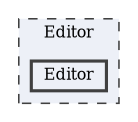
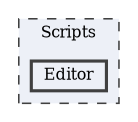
(69, 34) -> (69, 34)
